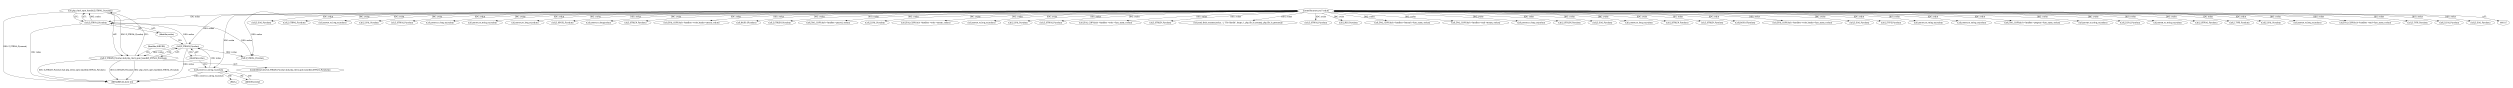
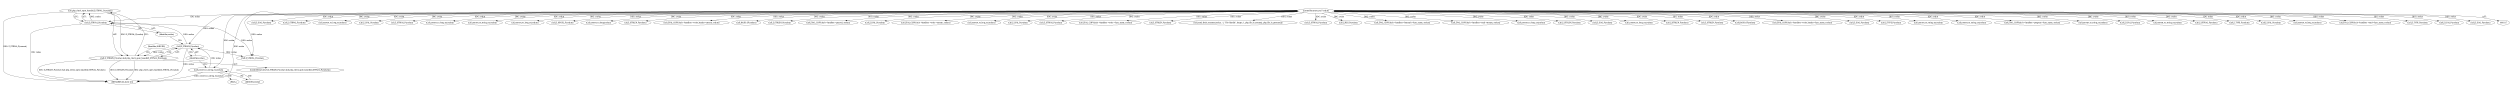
none -> (695, 12)
